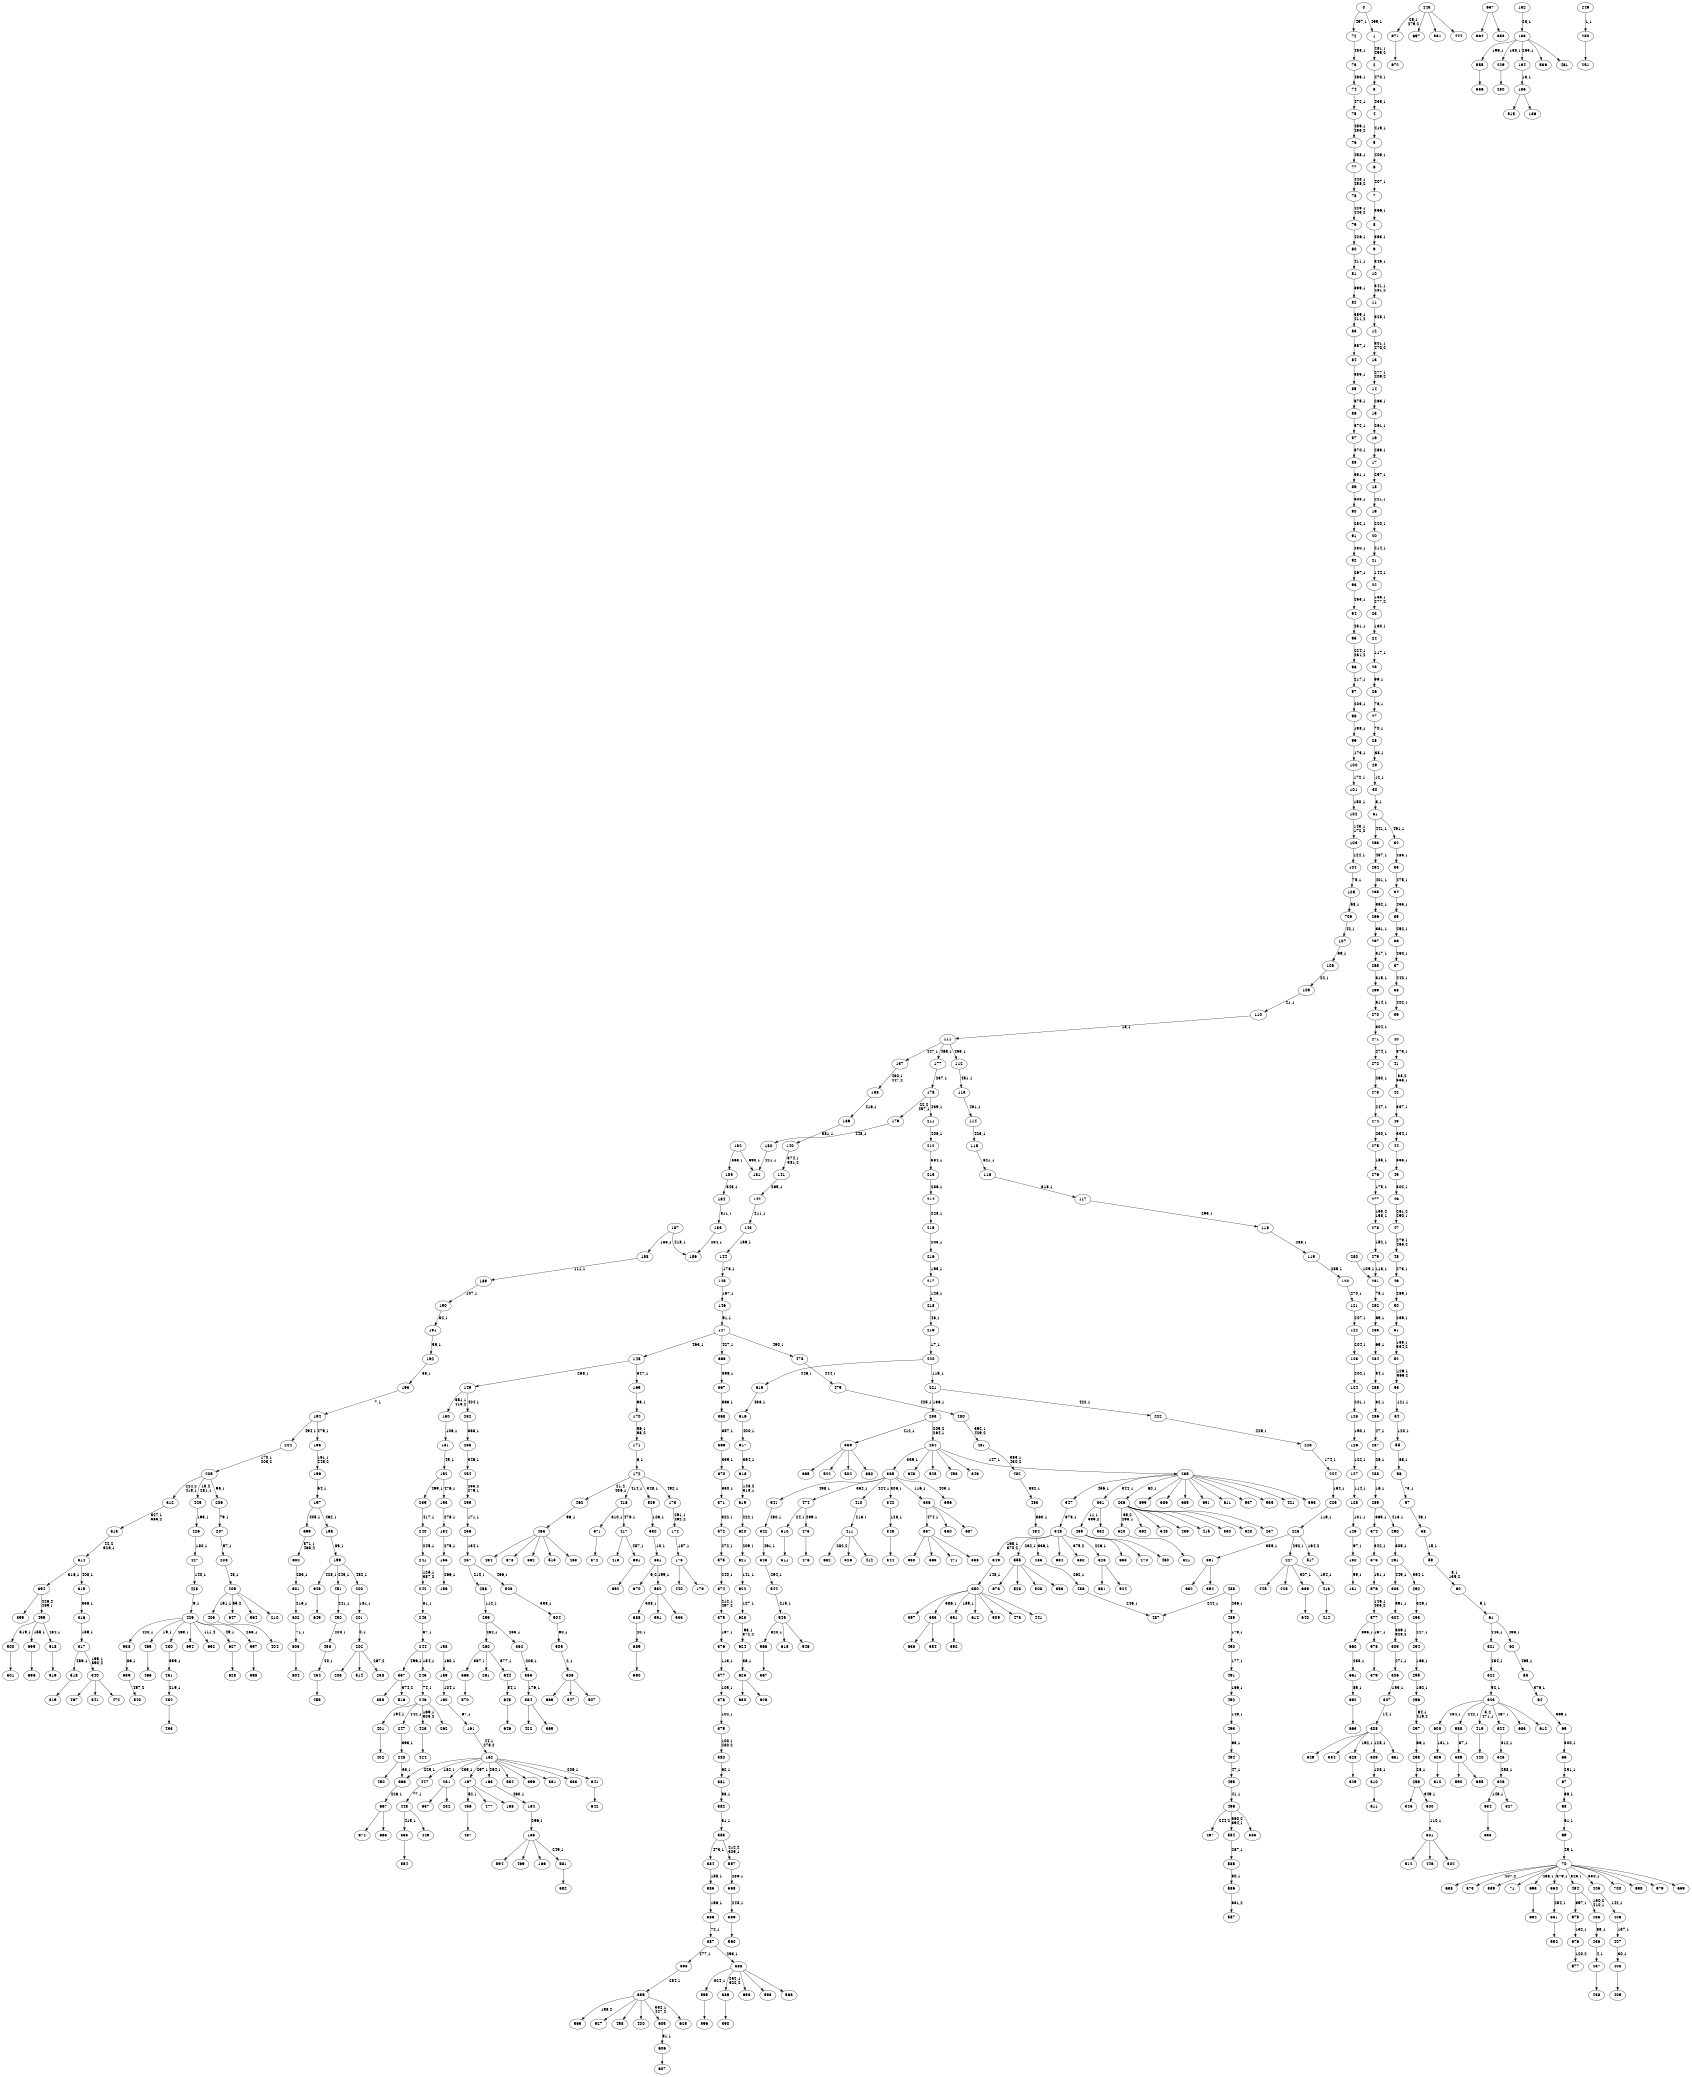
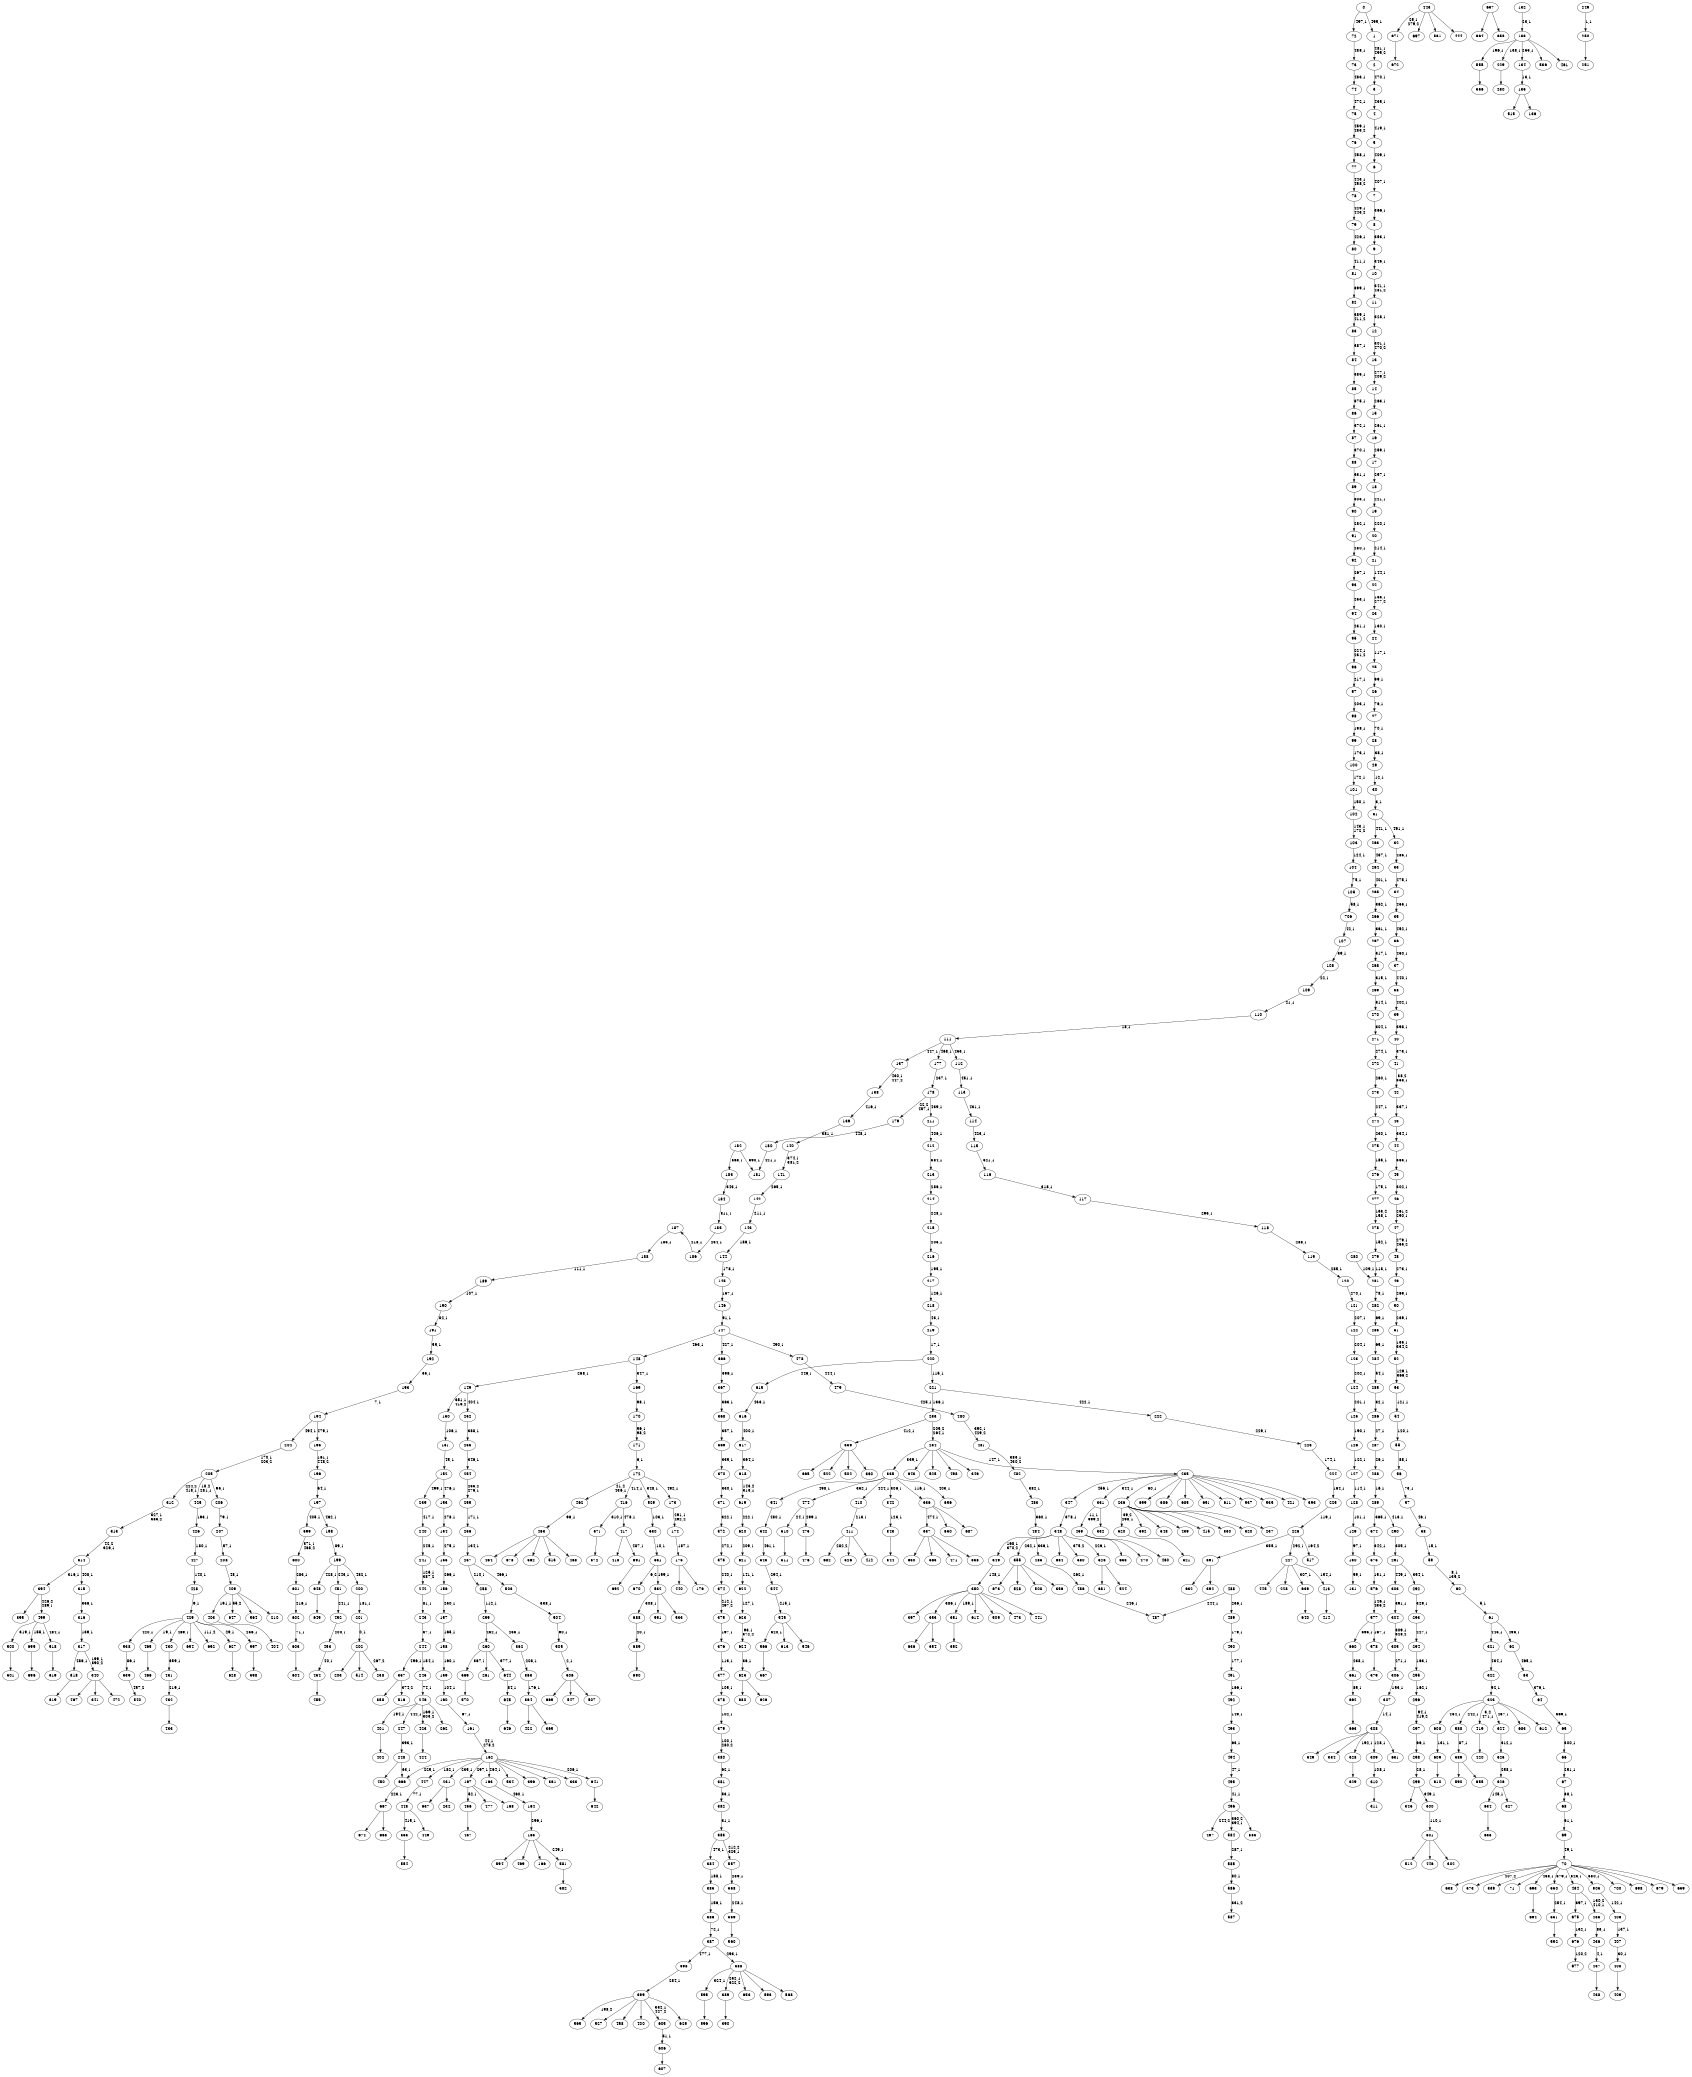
none -> (1396, 1026)
(674, 1246) -> (689, 1242)
none -> (444, 1618)
(1597, 1889) -> (1597, 1889)
